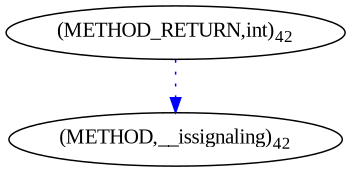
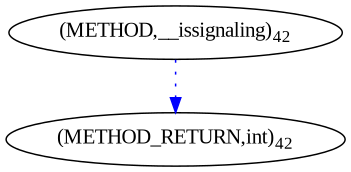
(176, 79) -> (176, 79)
